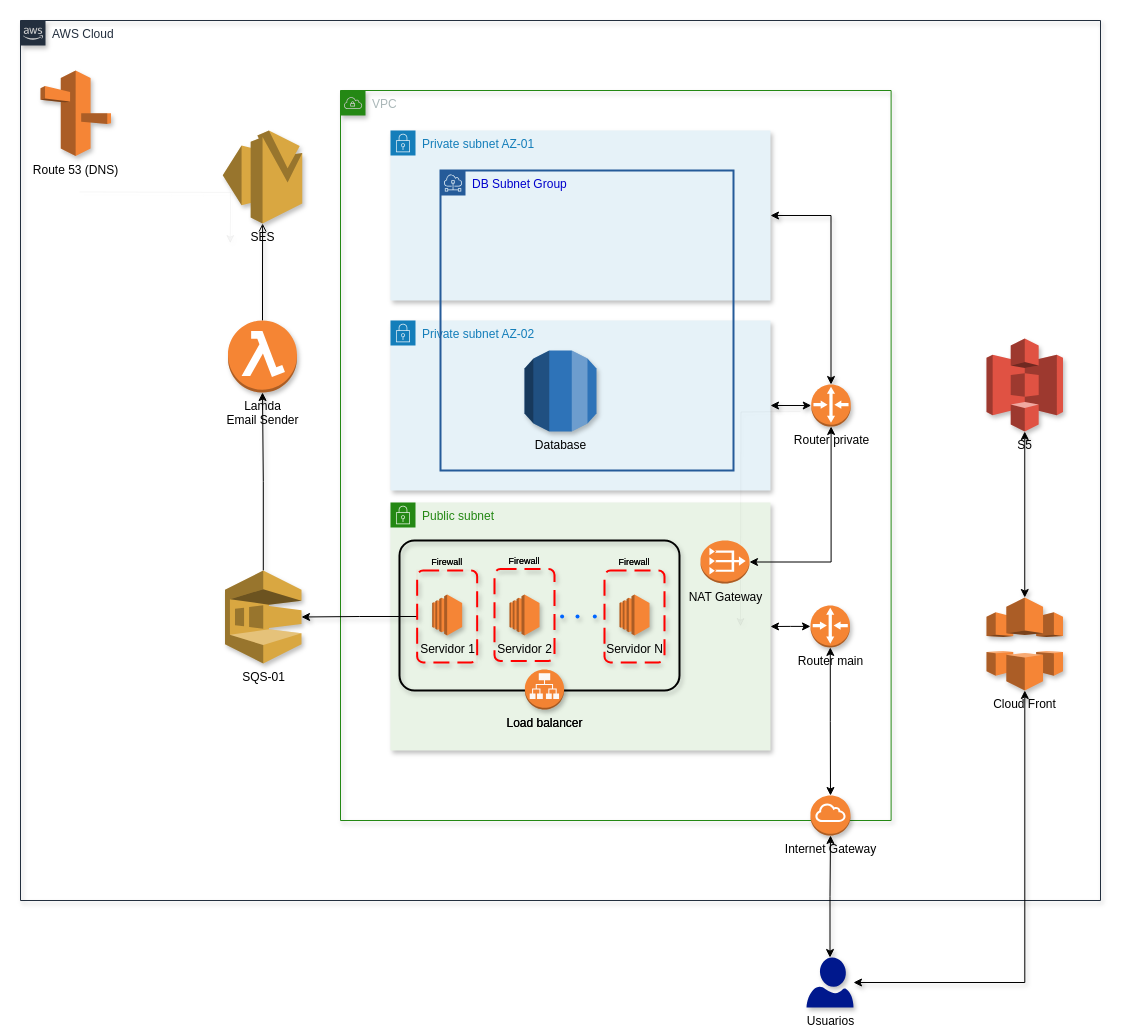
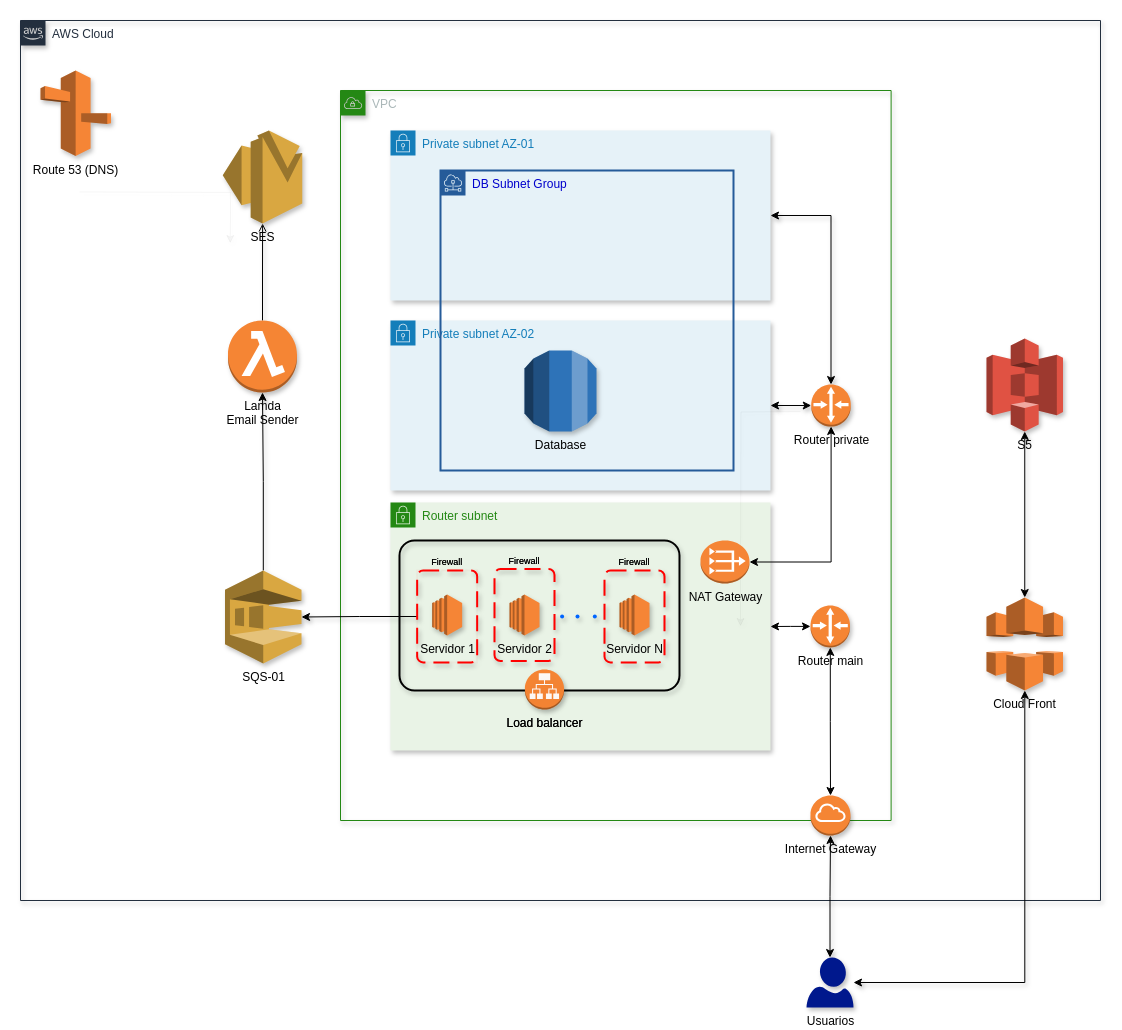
(462, 517) -> (465, 517)
